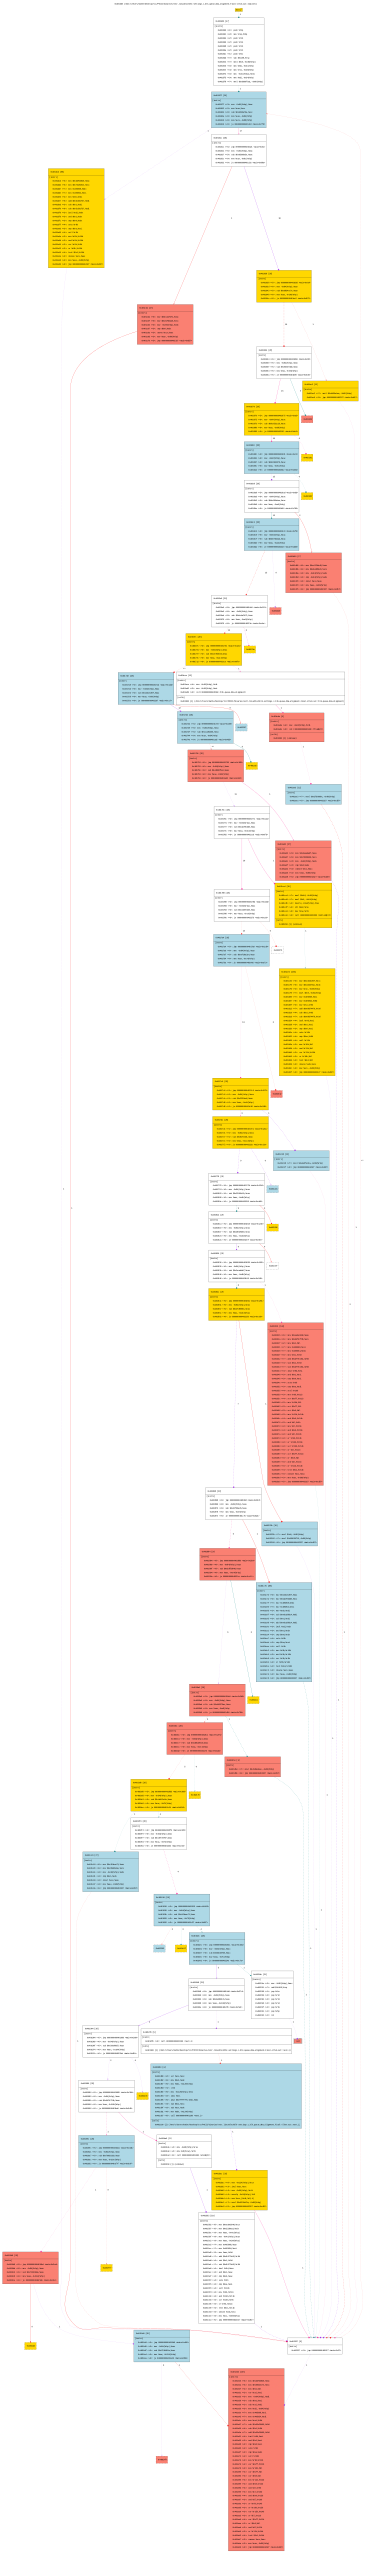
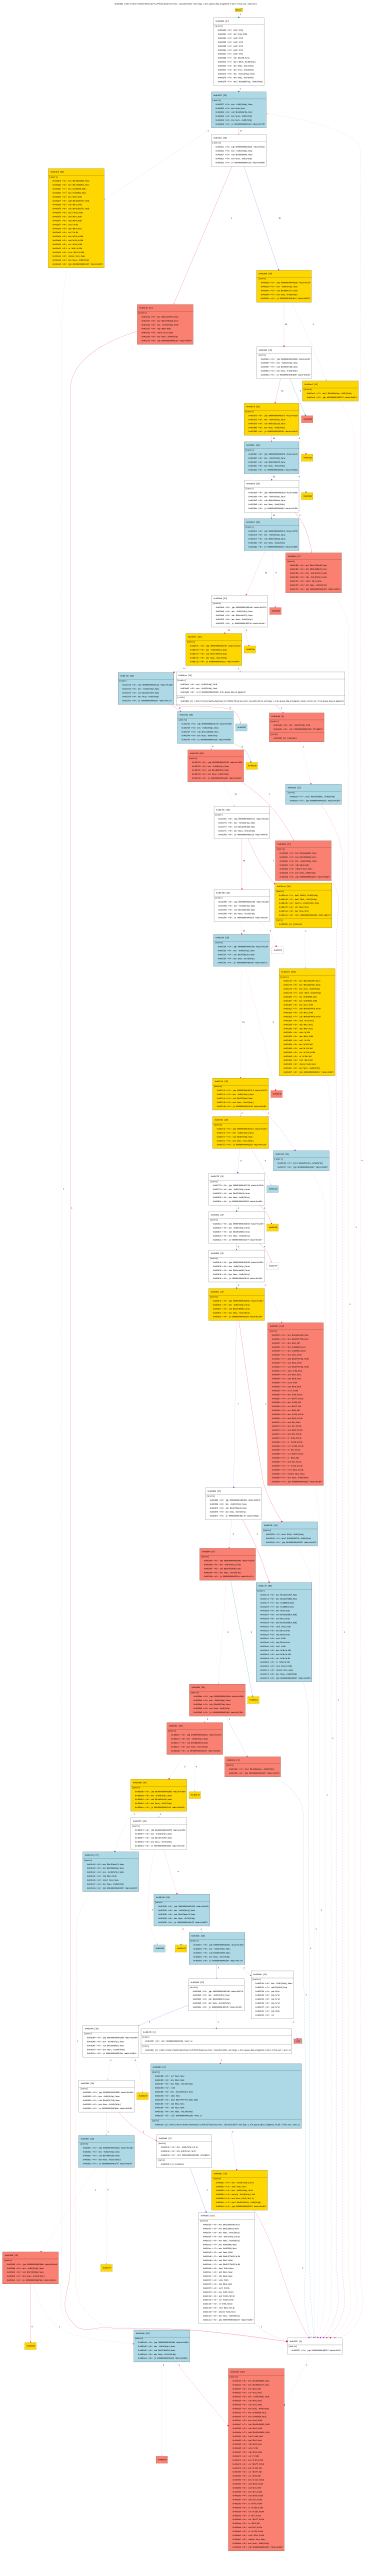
(167, 1935) -> (149, 1897)
